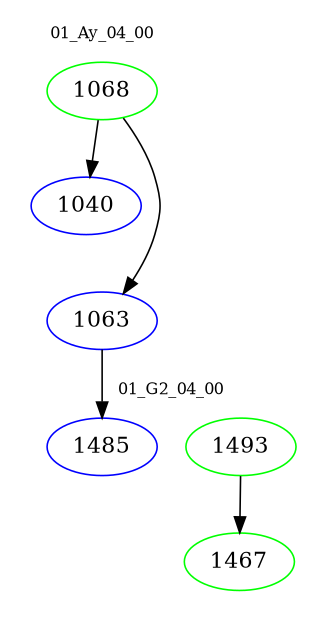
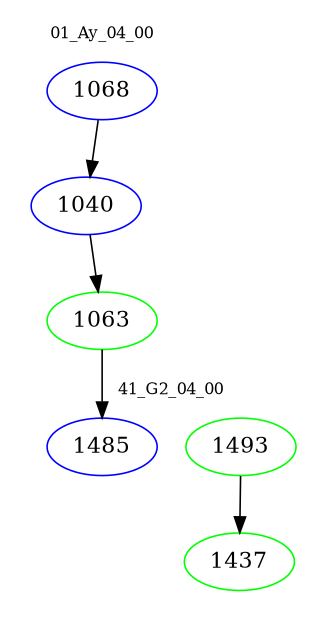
(102, 91) -> (102, 91)
(159, 198) -> (93, 255)
(102, 321) -> (102, 321)
(172, 390) -> (172, 390)
(239, 562) -> (239, 562)
